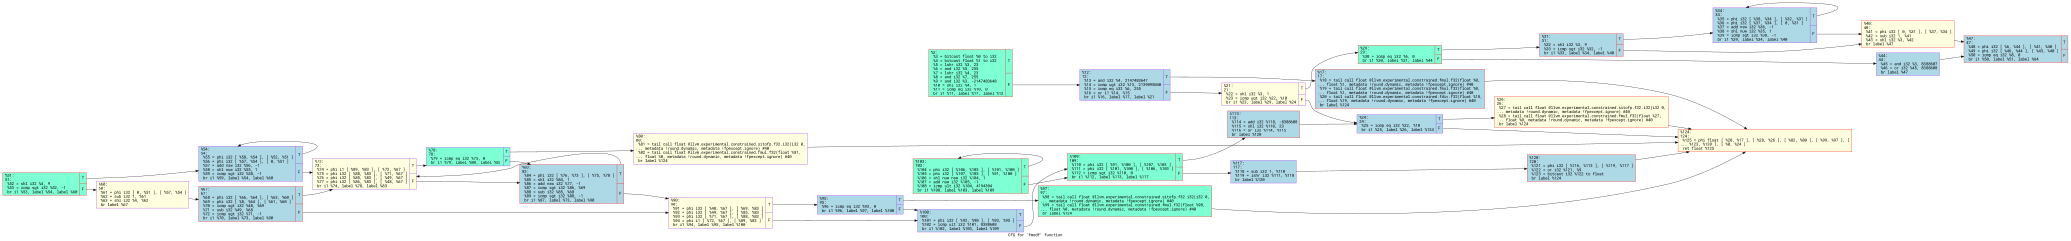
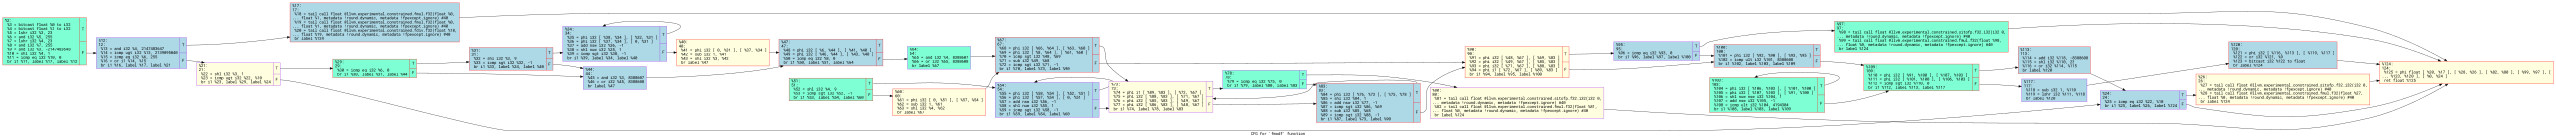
(1741, 52) -> (567, 66)
none -> (939, 58)
(143, 195) -> (939, 102)
(721, 213) -> (1517, 62)
(971, 221) -> (1767, 56)
